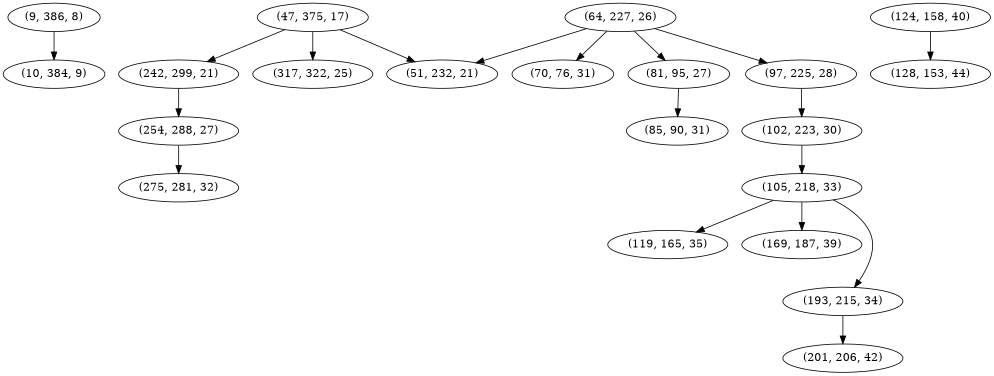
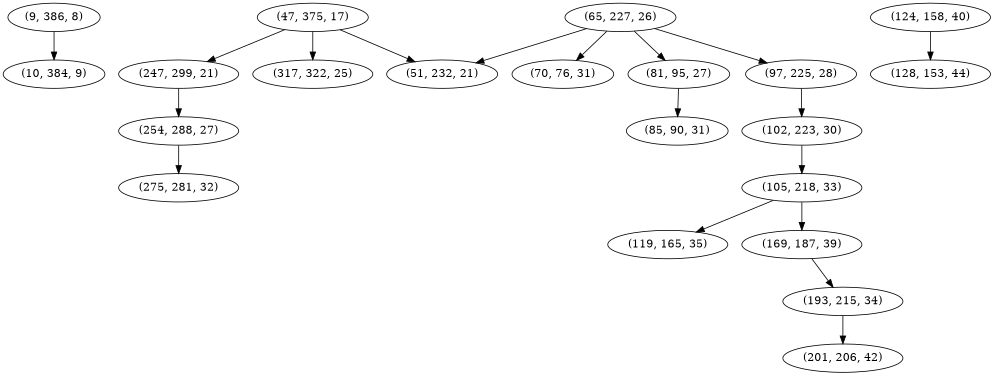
(620, 17) -> (620, 17)
(179, 74) -> (179, 74)
(870, 233) -> (820, 270)
